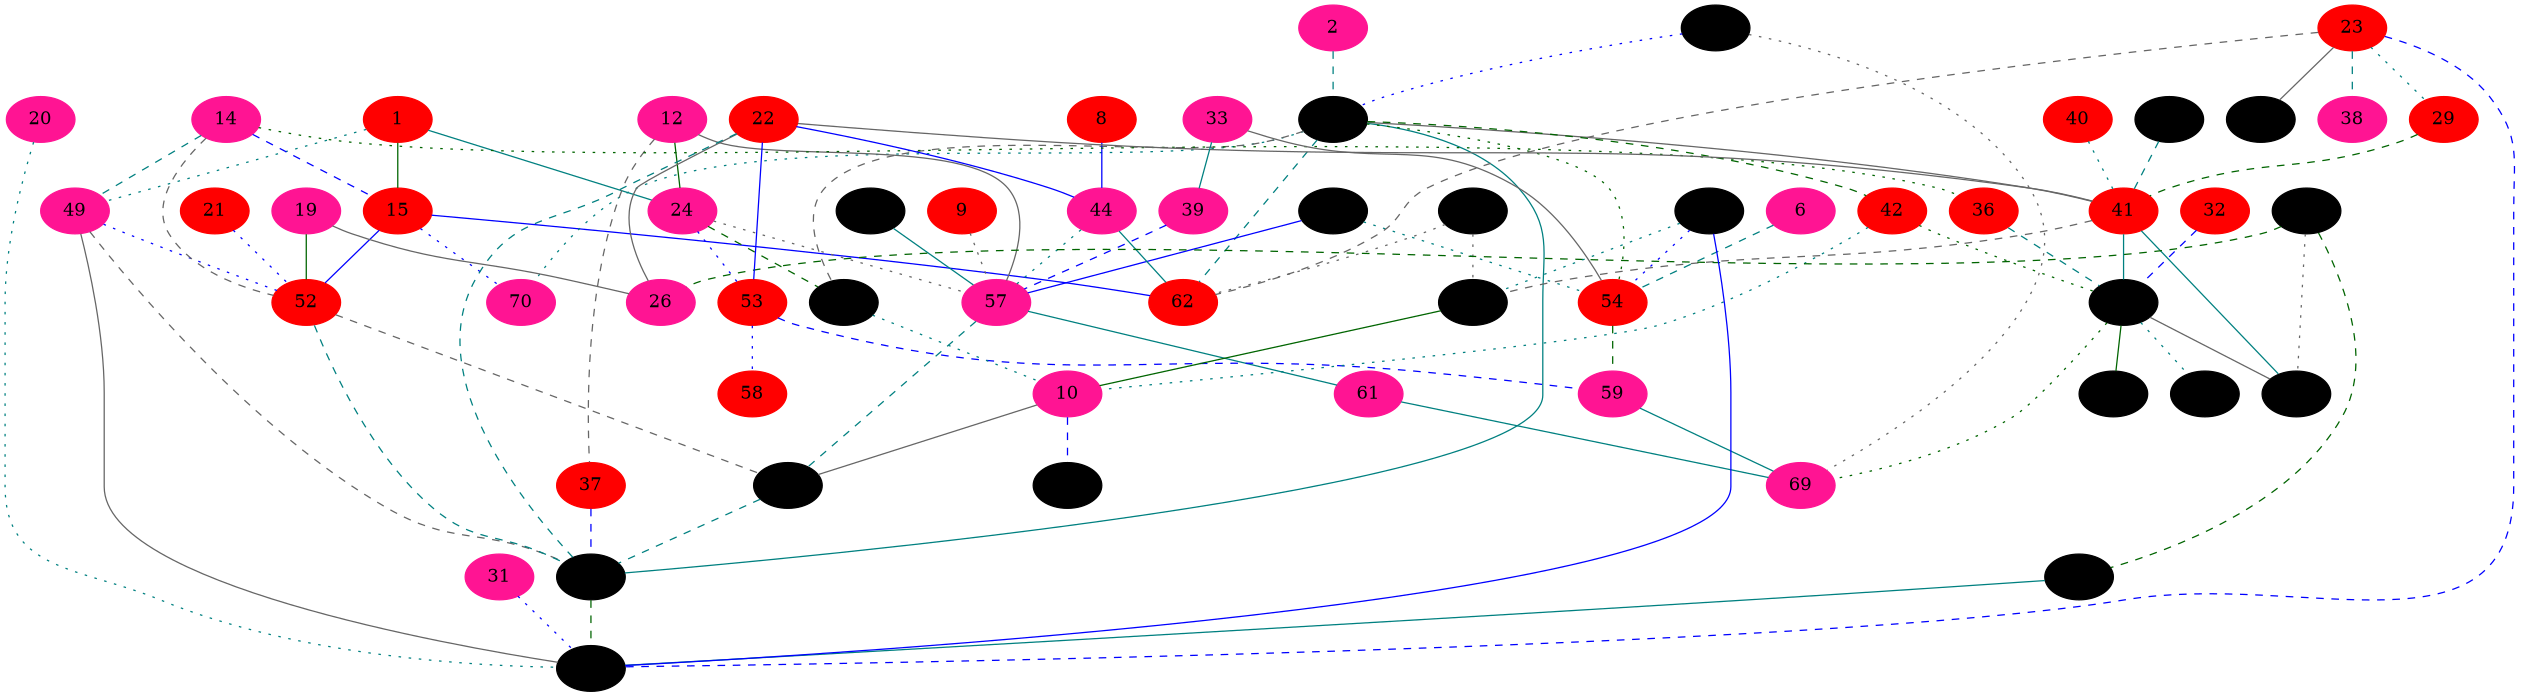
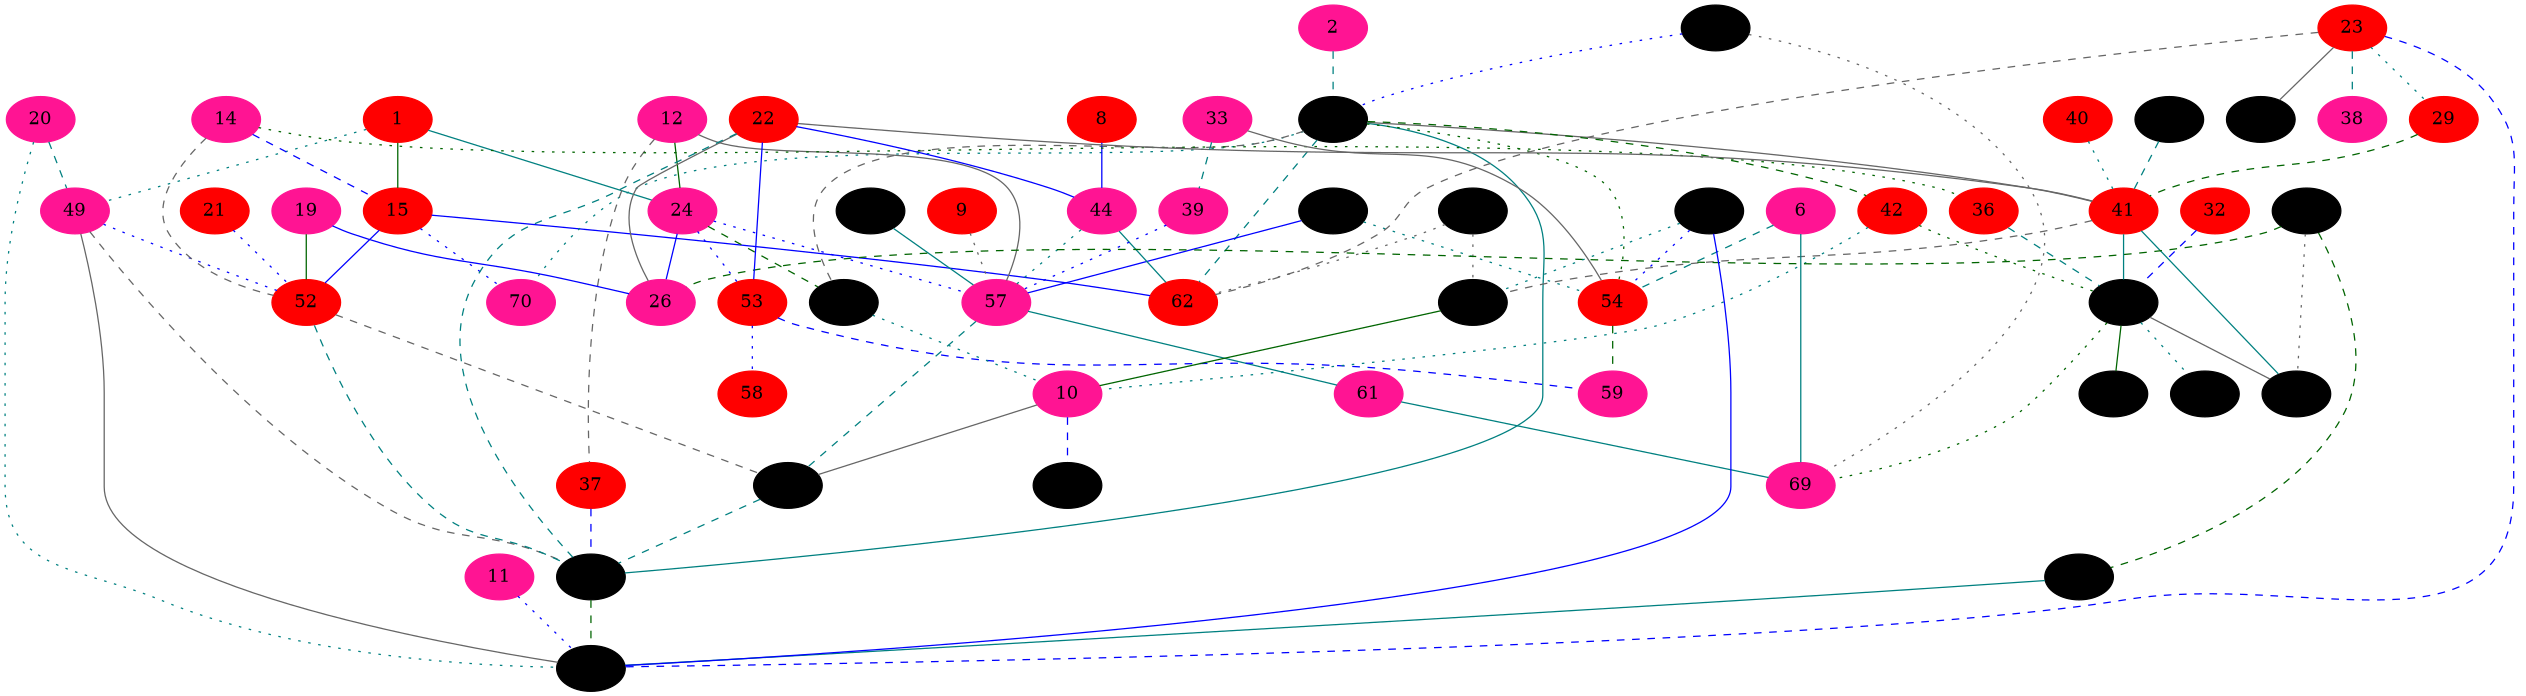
(151, 165) -> (58, 165)
(1205, 165) -> (1205, 165)
none -> (672, 256)
(1092, 259) -> (1092, 259)
(495, 266) -> (495, 266)
(883, 269) -> (883, 269)
(1707, 440) -> (1801, 348)
(499, 577) -> (499, 577)
